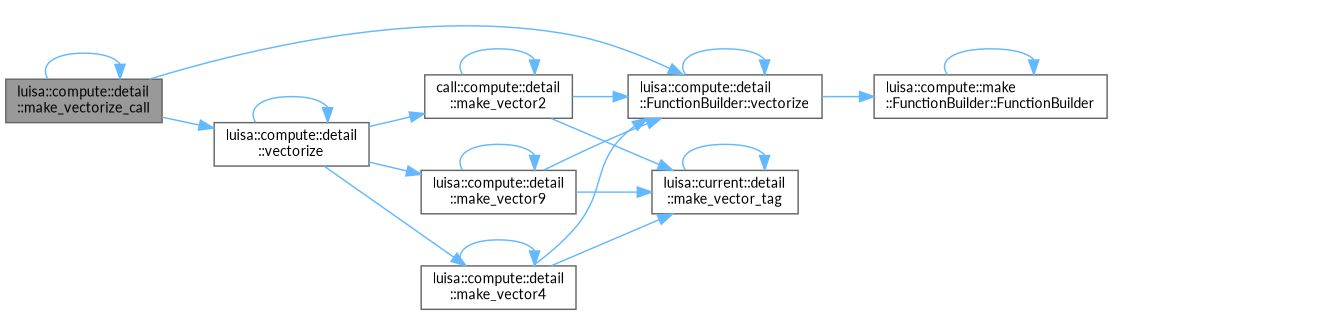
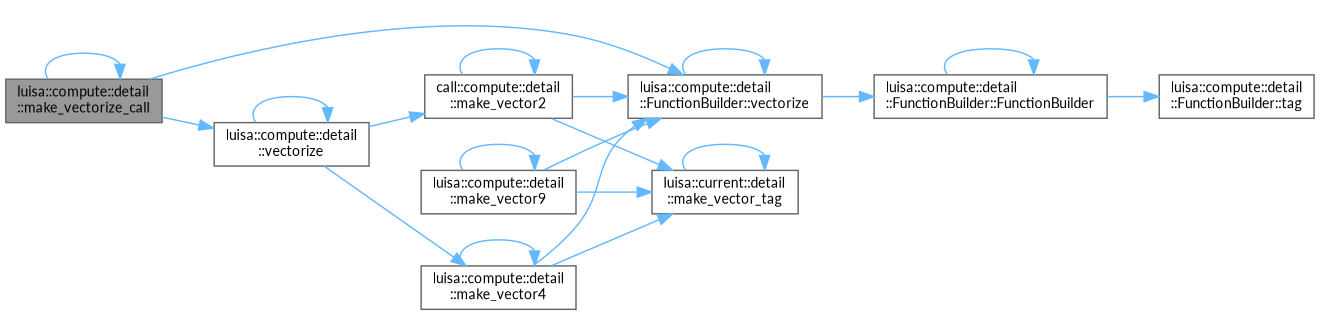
(991, 97) -> (991, 97)
none -> (1237, 97)
(388, 167) -> none
